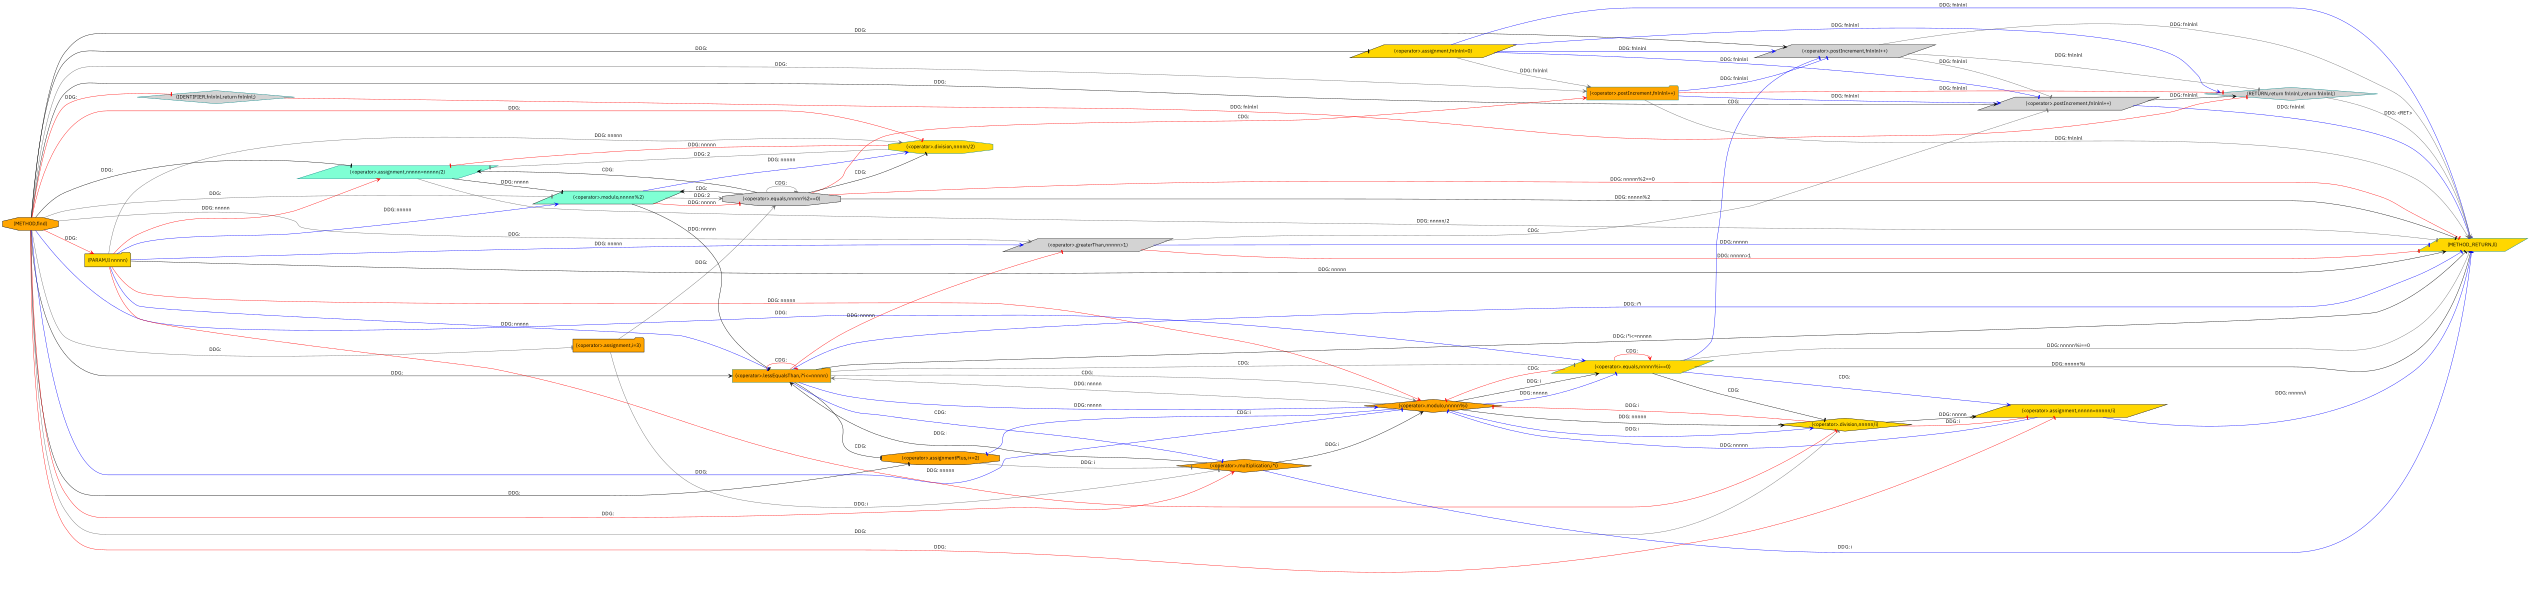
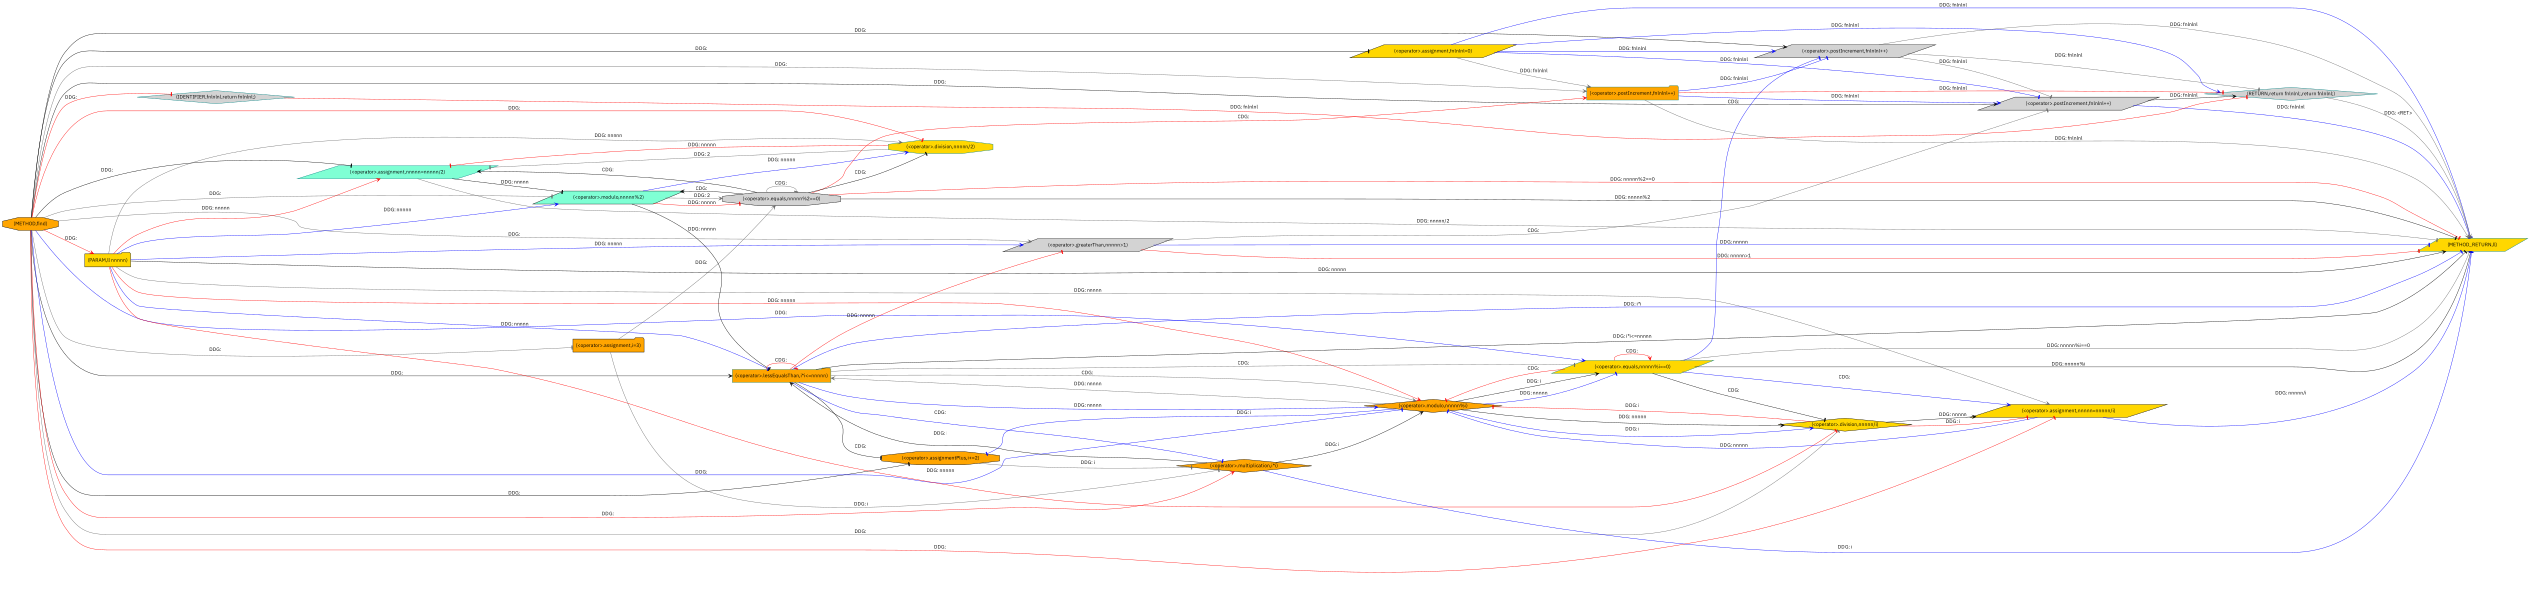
none -> (1088, 293)
(1244, 413) -> (1244, 413)
